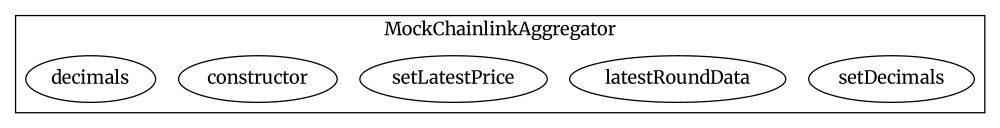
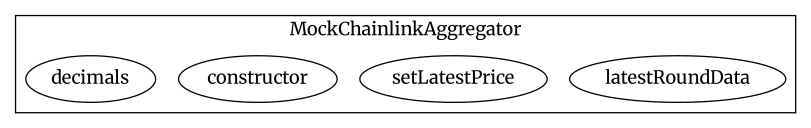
(892, 79) -> none
